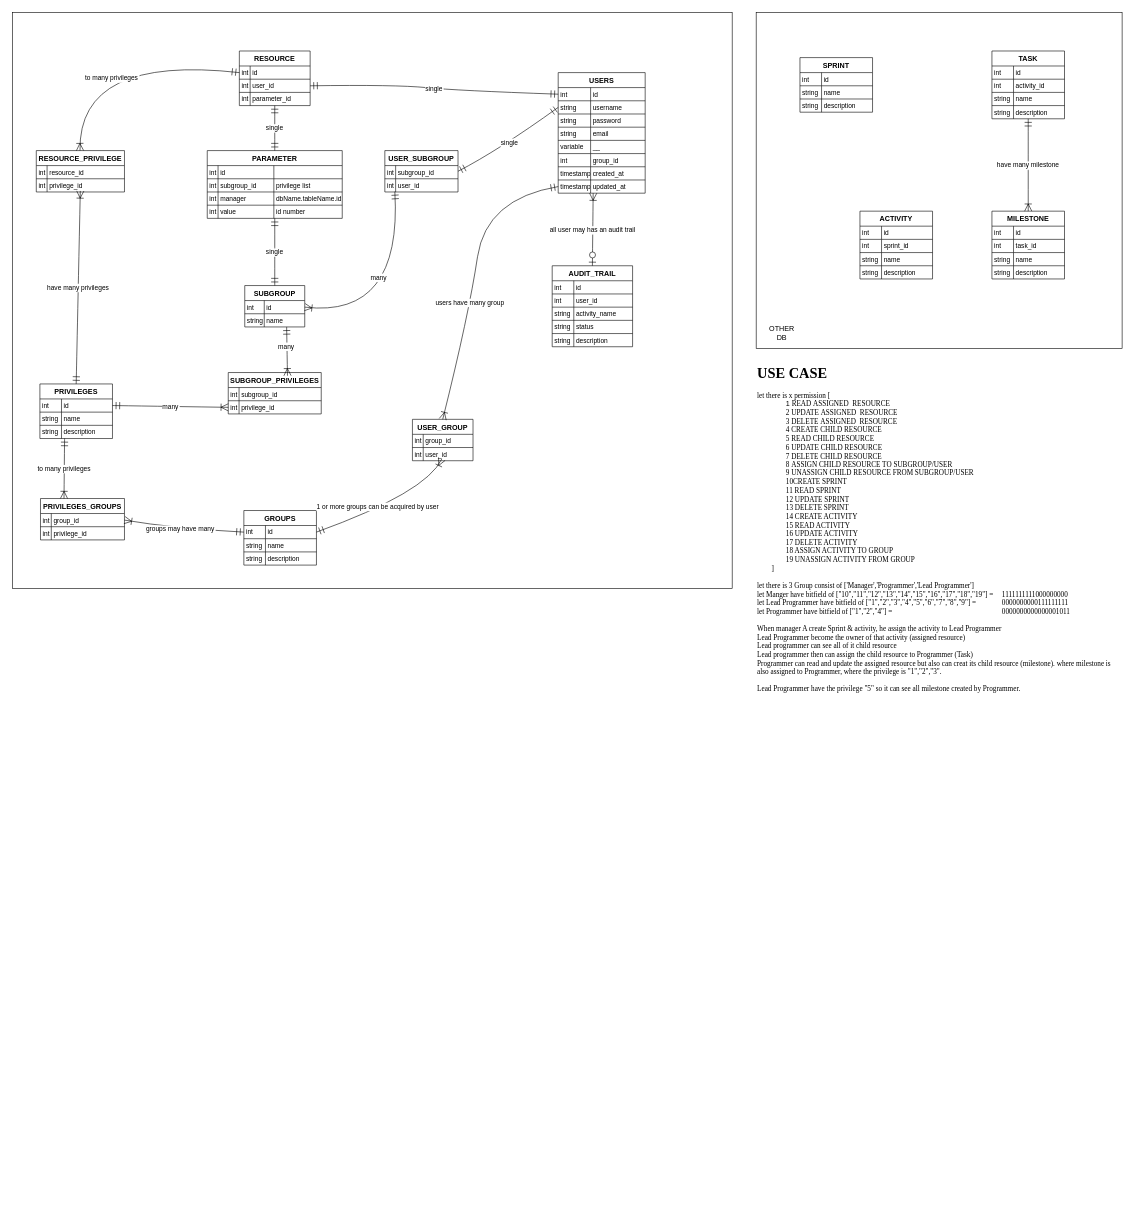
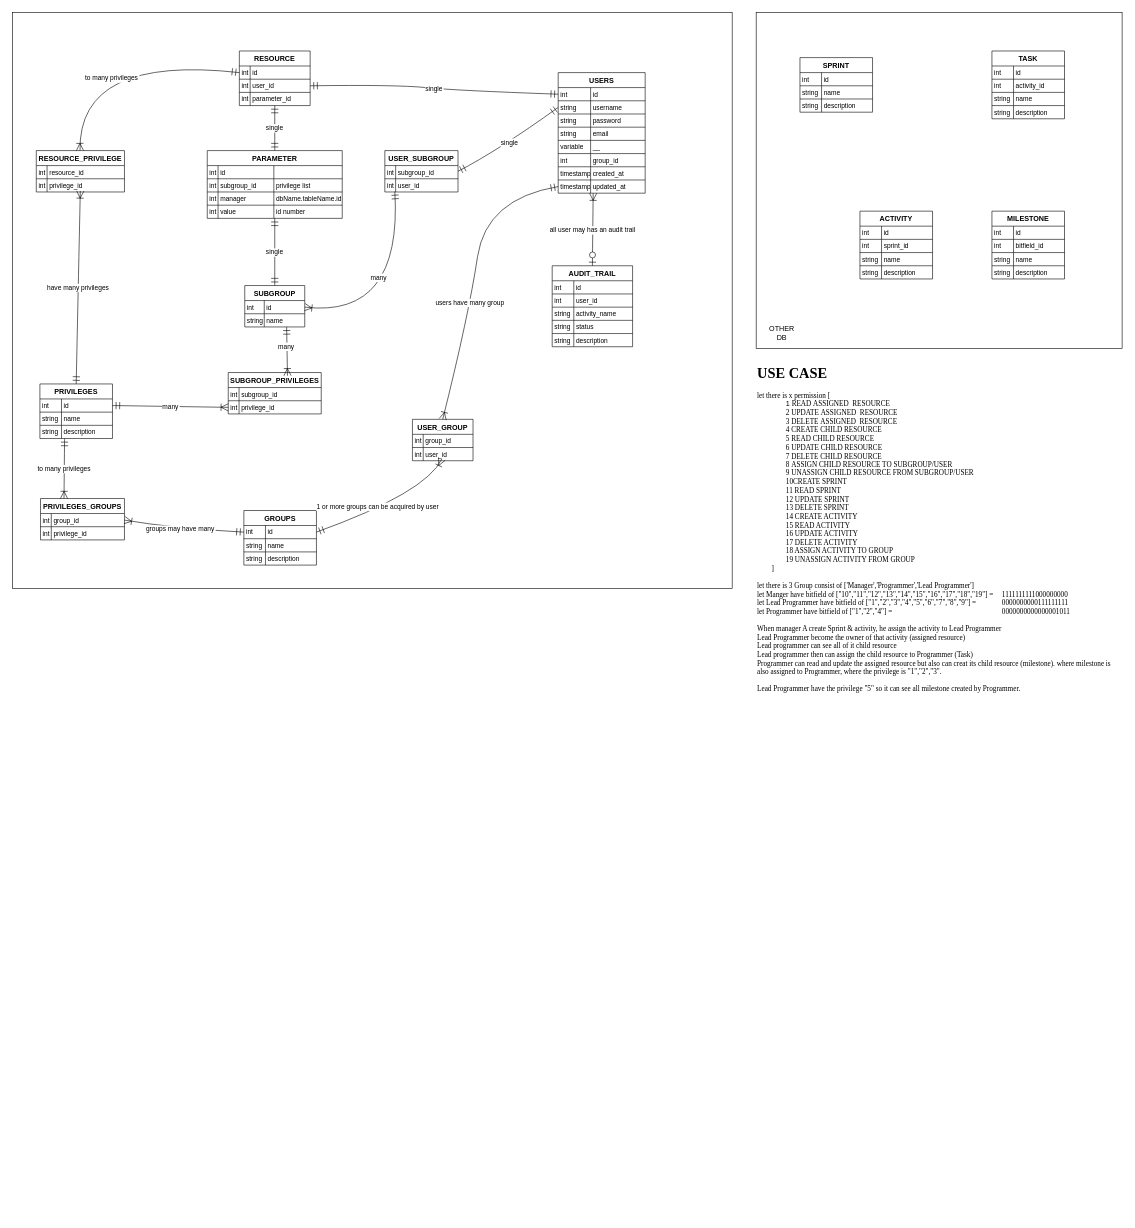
(1028, 165) -> none
(1028, 246) -> (1033, 246)
